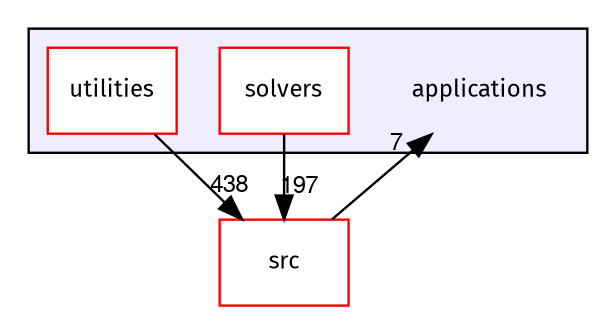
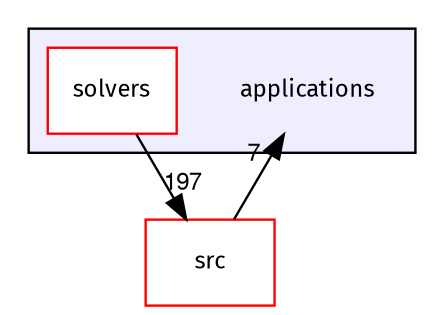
(112, 91) -> none
